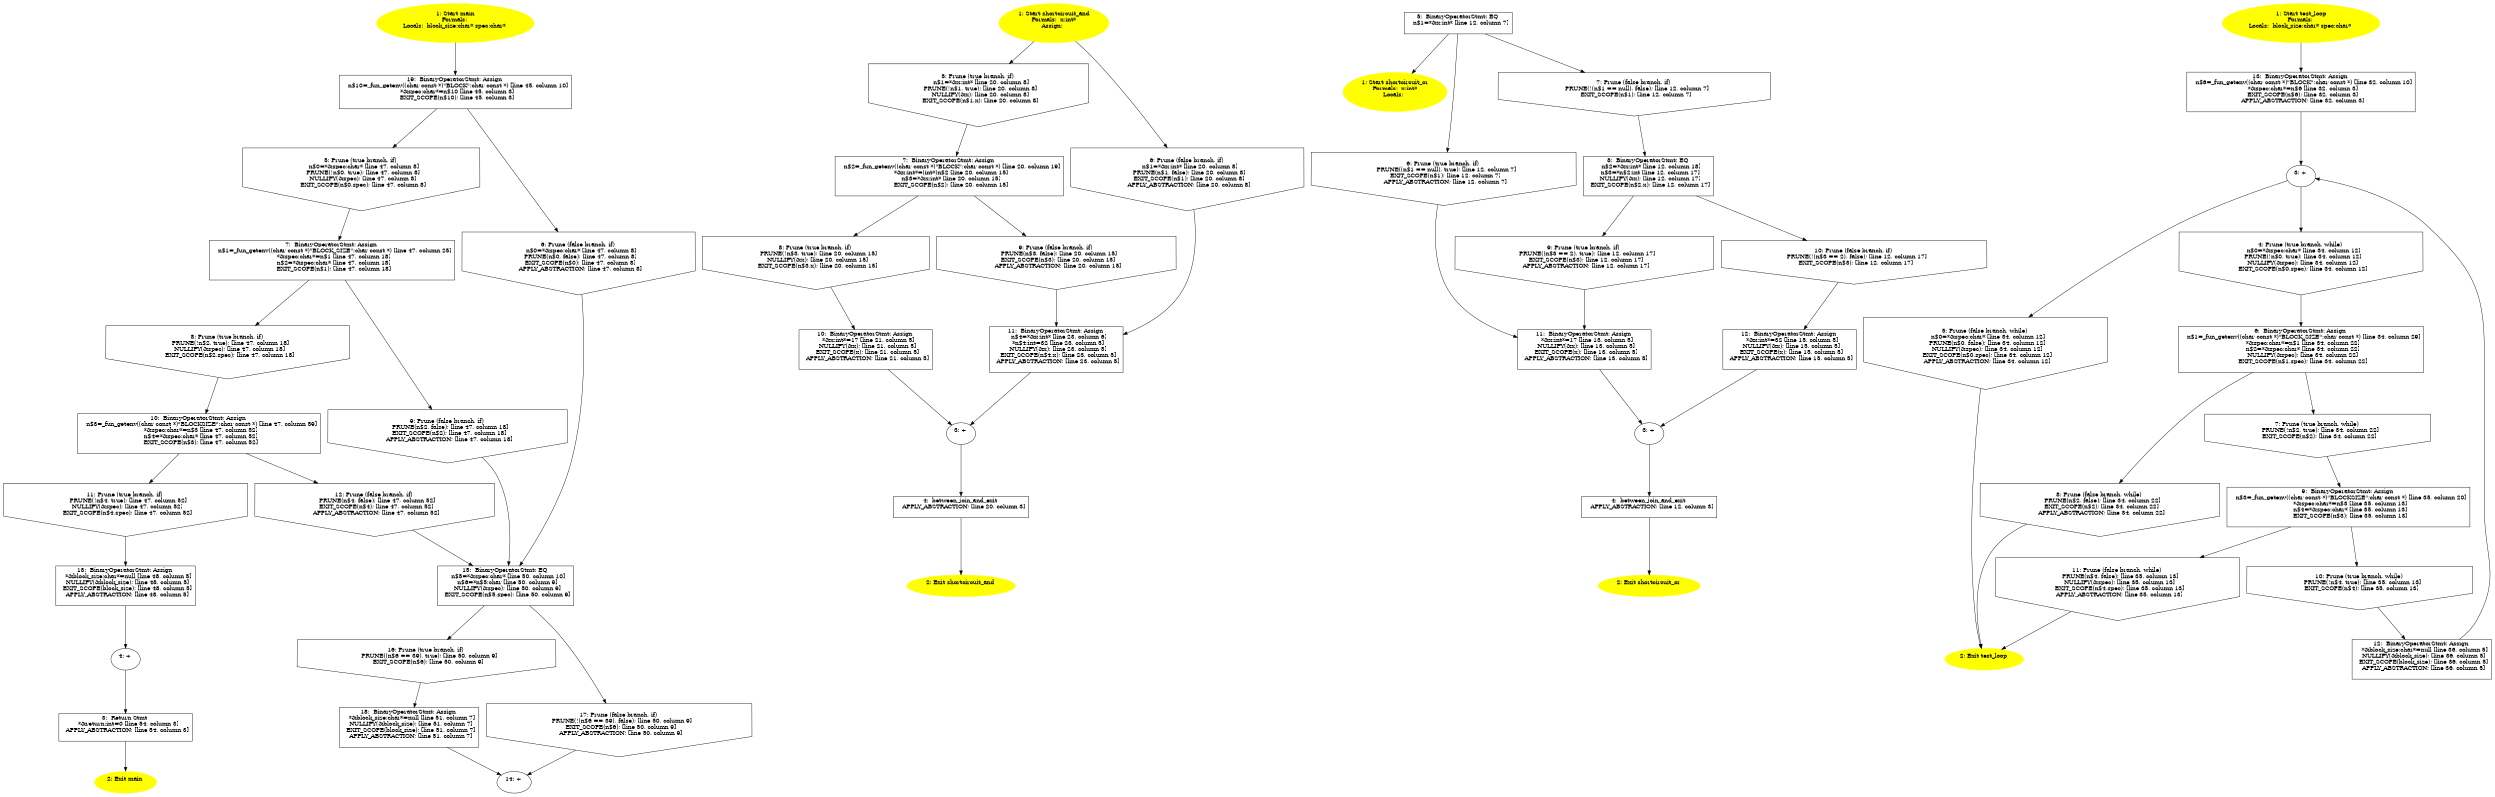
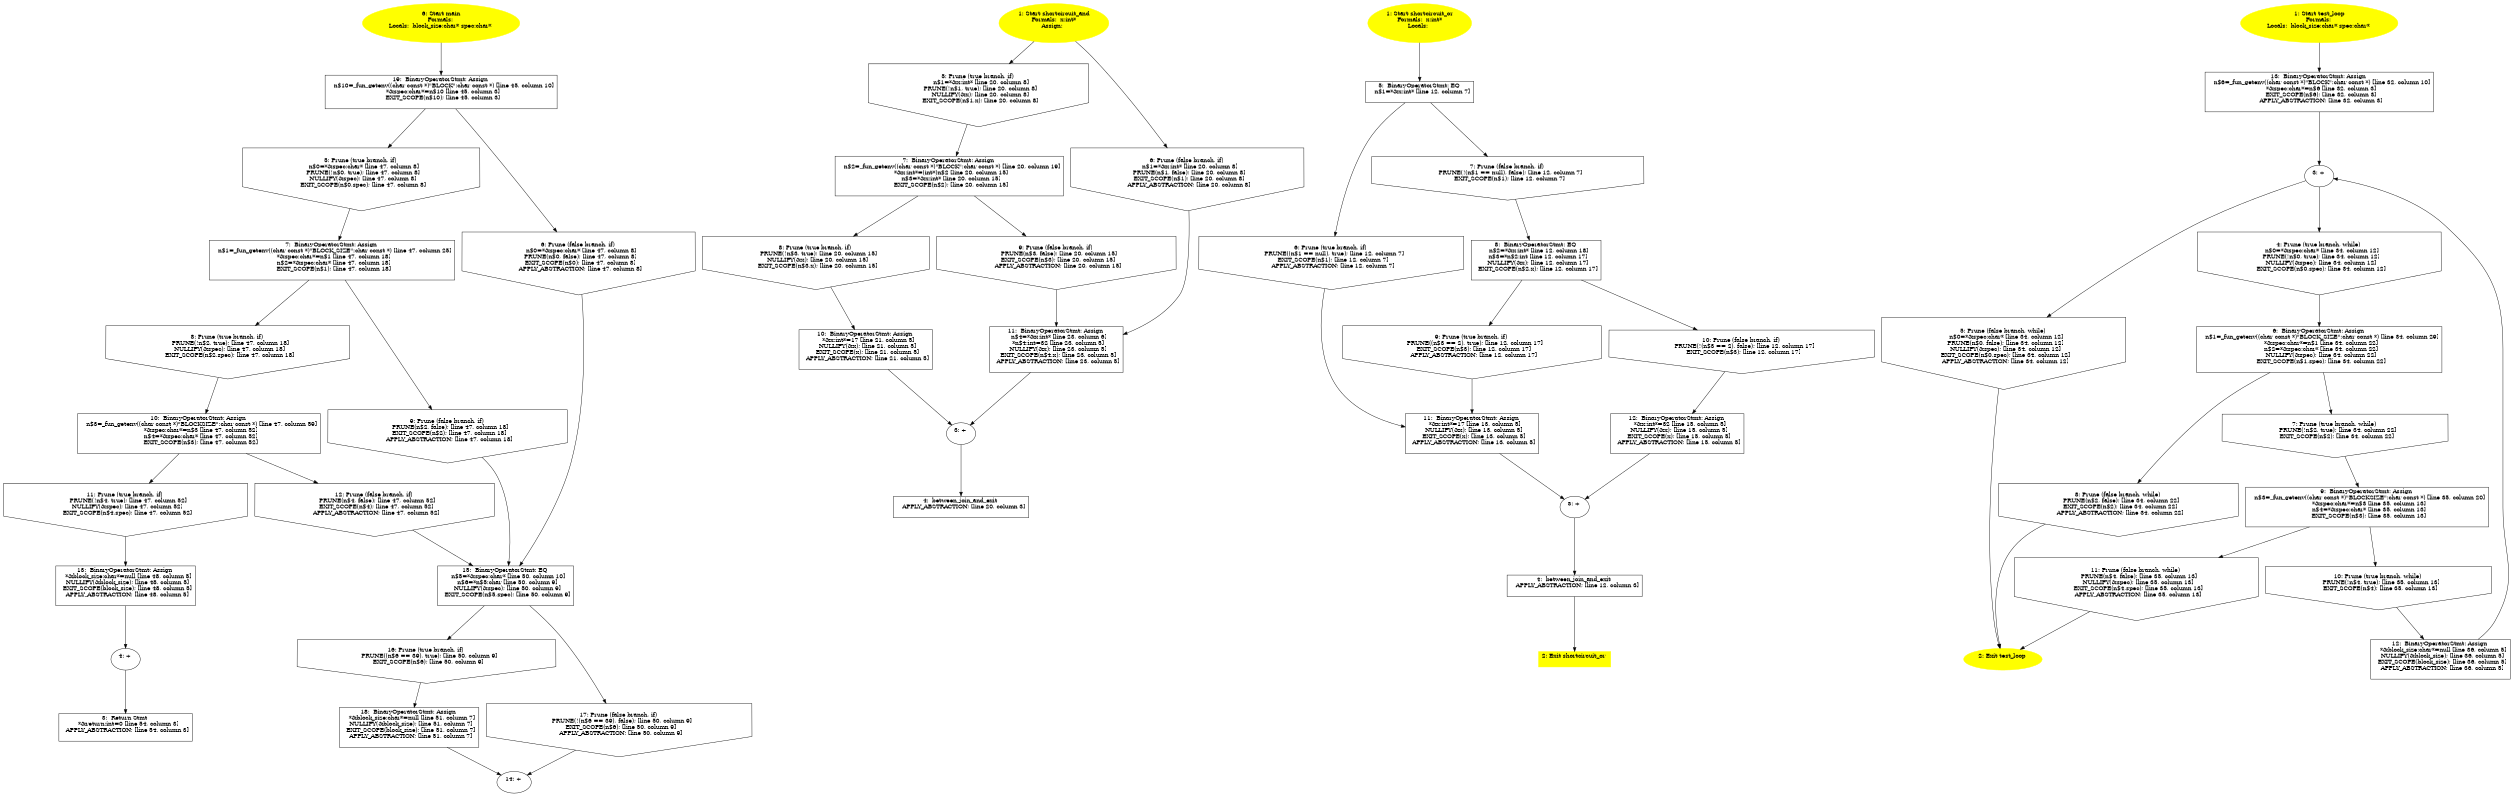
(455, 23) -> (441, 23)
(1432, 52) -> (1420, 60)
(961, 586) -> none
(1649, 586) -> (1575, 659)
(126, 782) -> none
